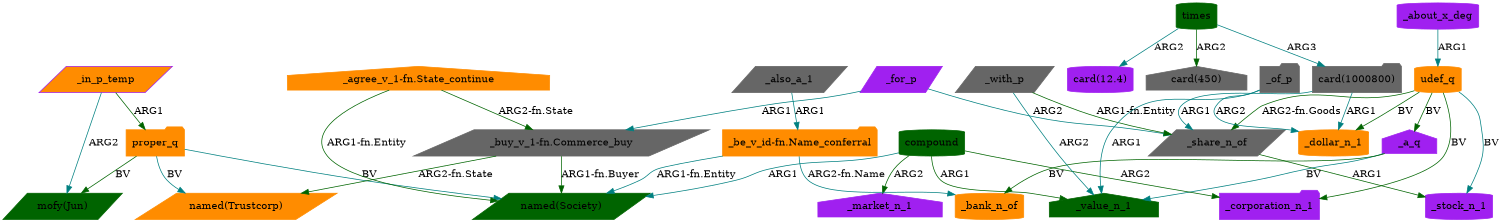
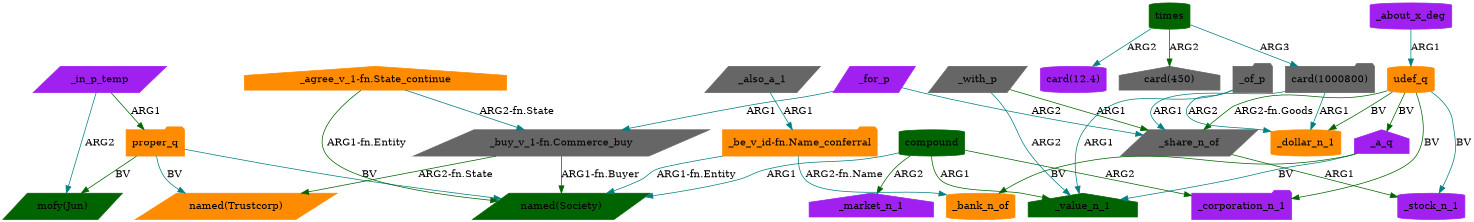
(106, 79) -> (100, 79)
(484, 108) -> (461, 109)
(1136, 111) -> (1112, 111)
